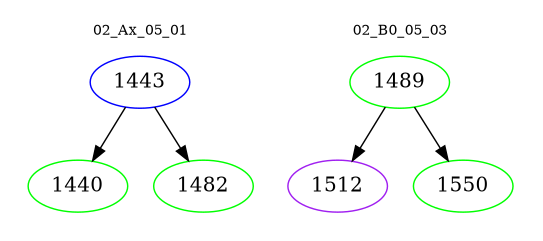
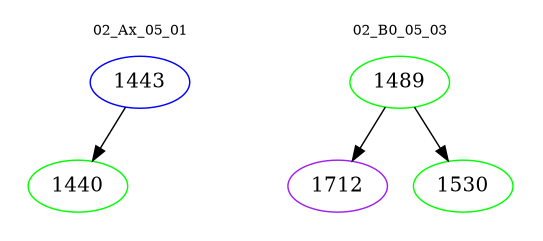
(203, 186) -> none
(338, 186) -> (338, 186)
(463, 186) -> (463, 186)
